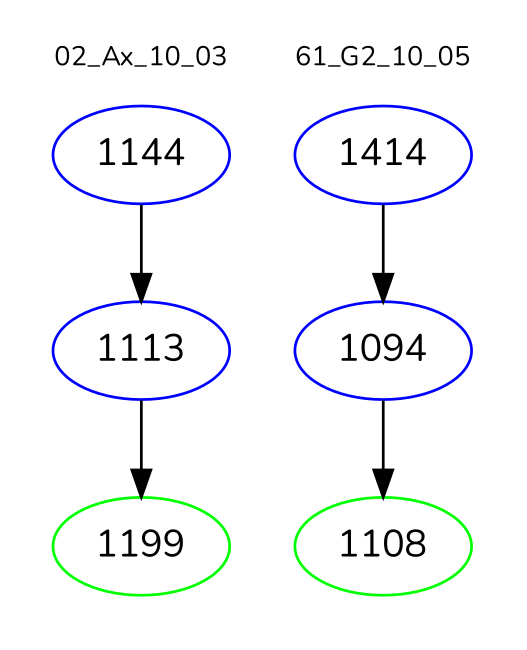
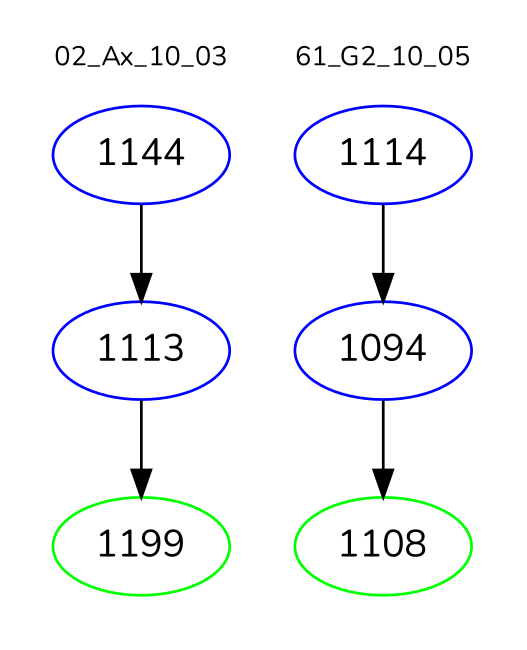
(383, 155) -> (383, 155)
